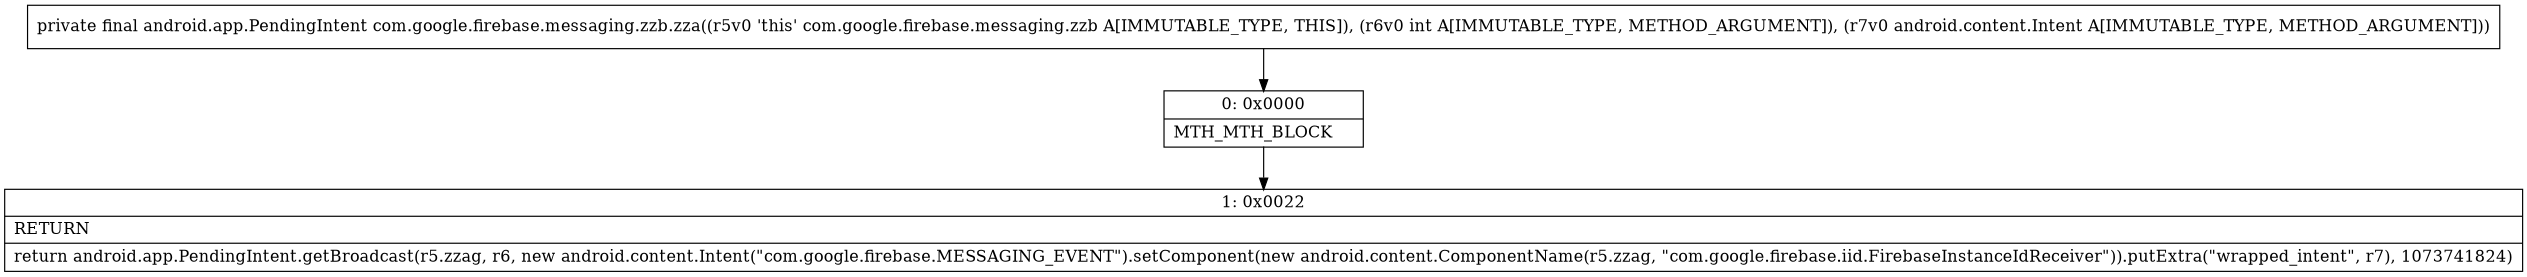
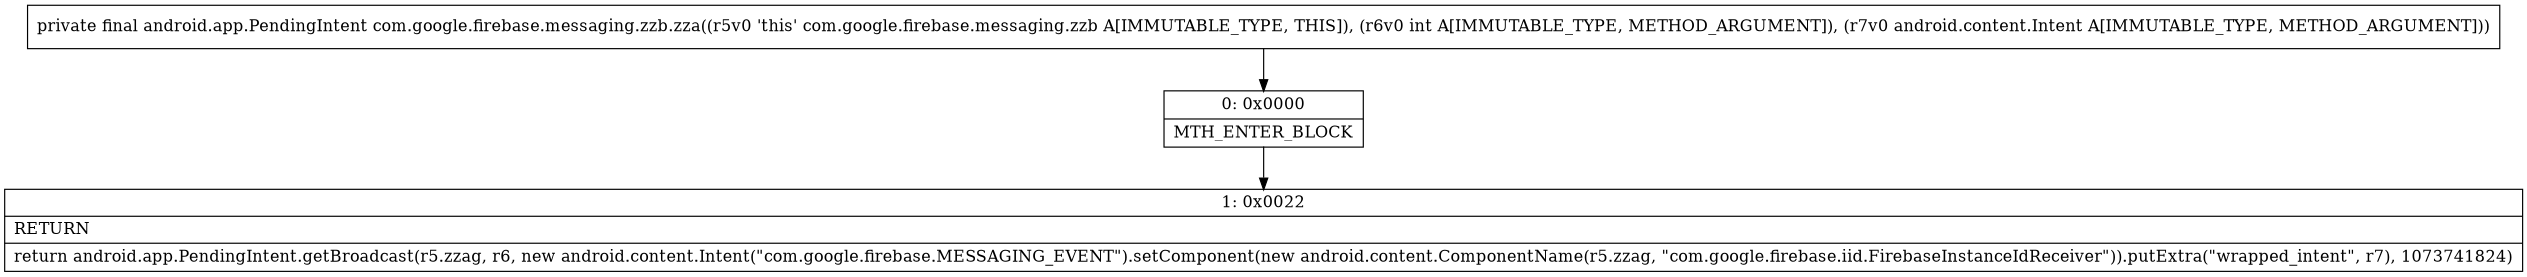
(1253, 132) -> (1264, 132)
